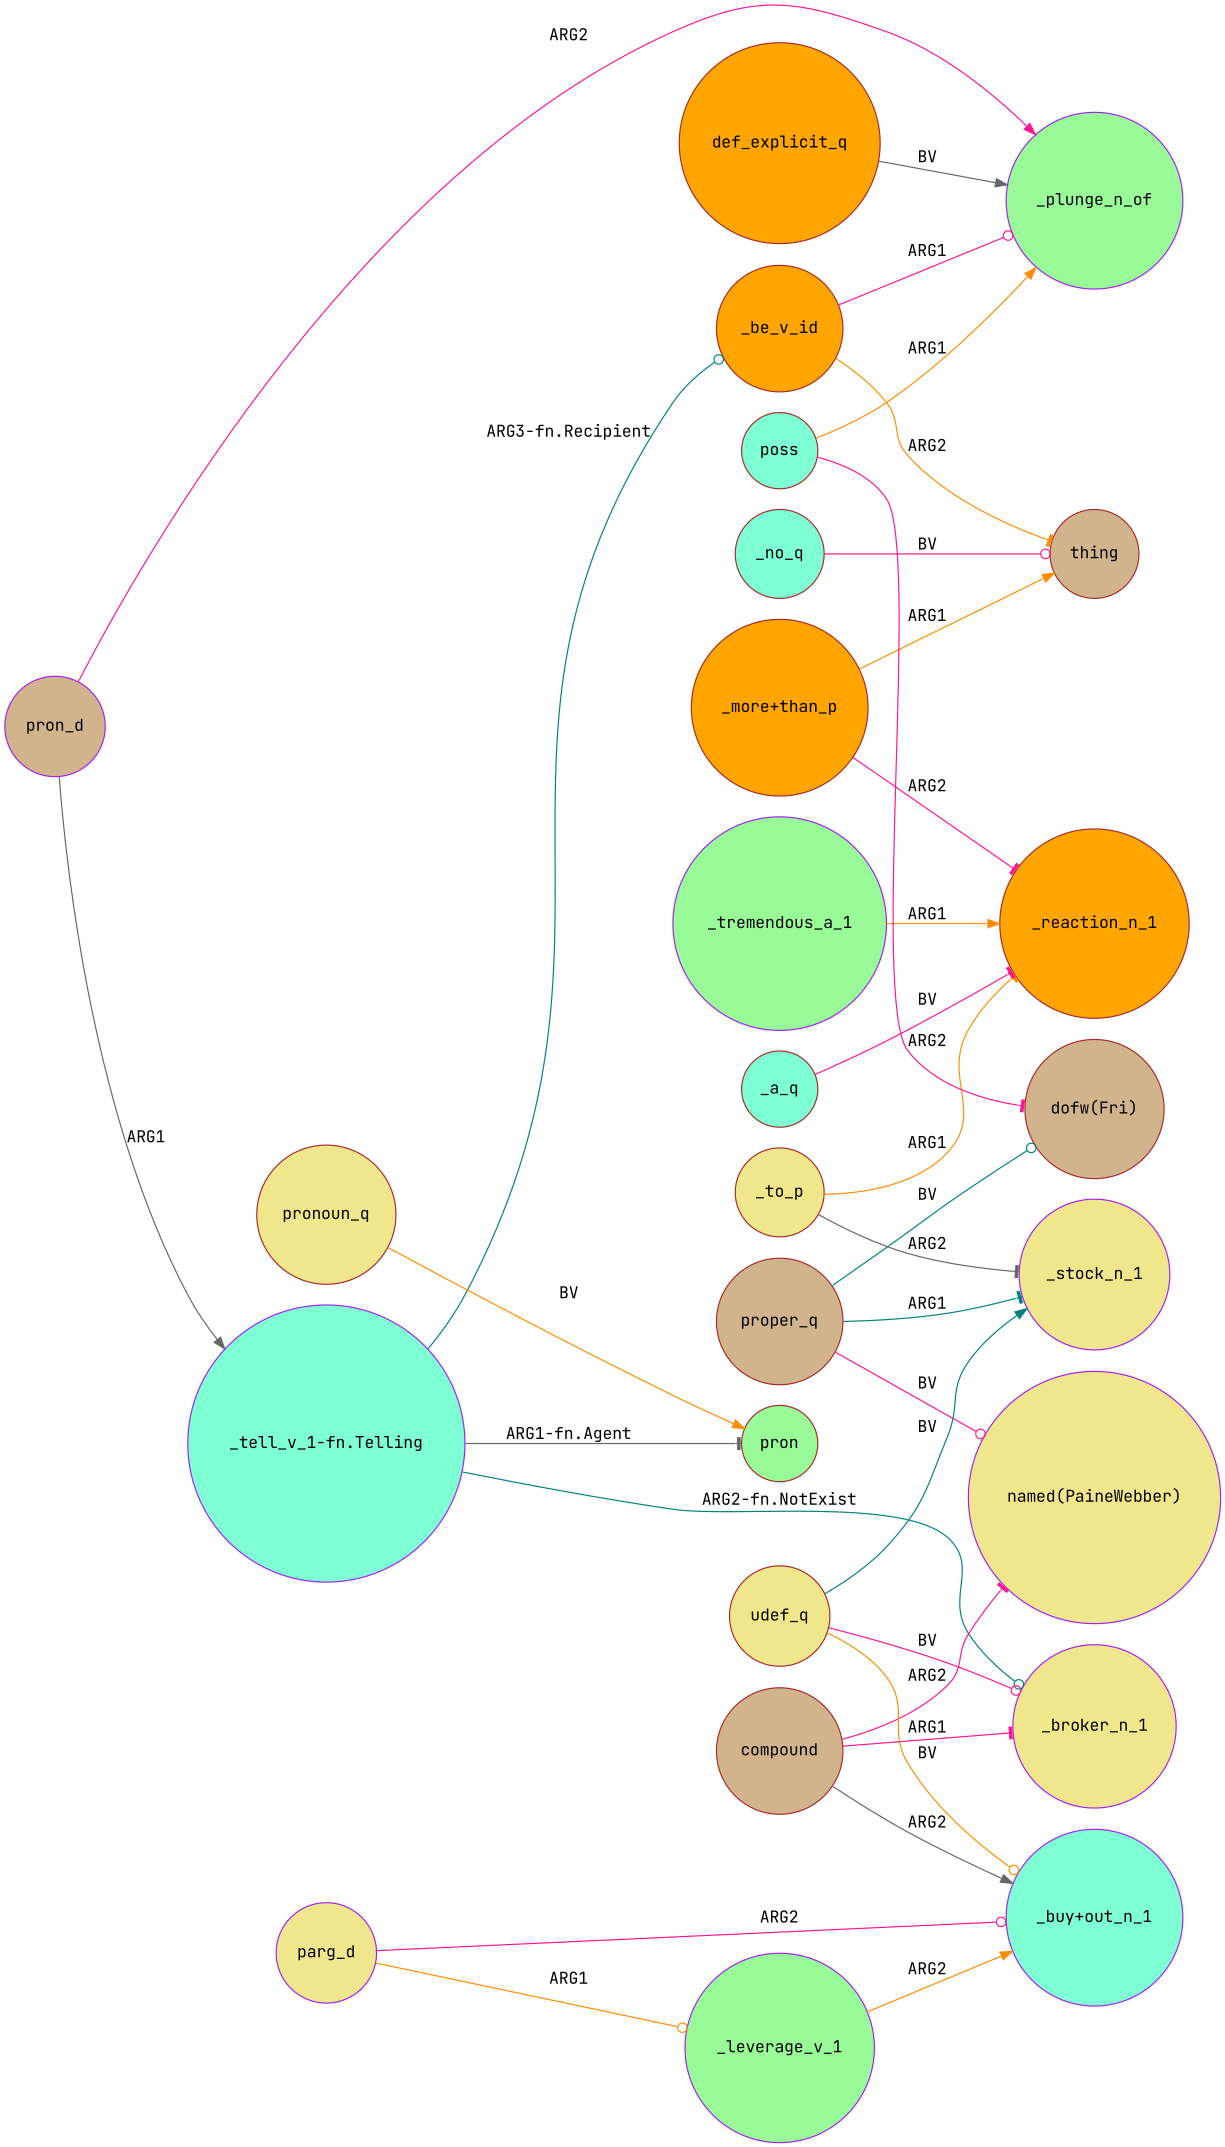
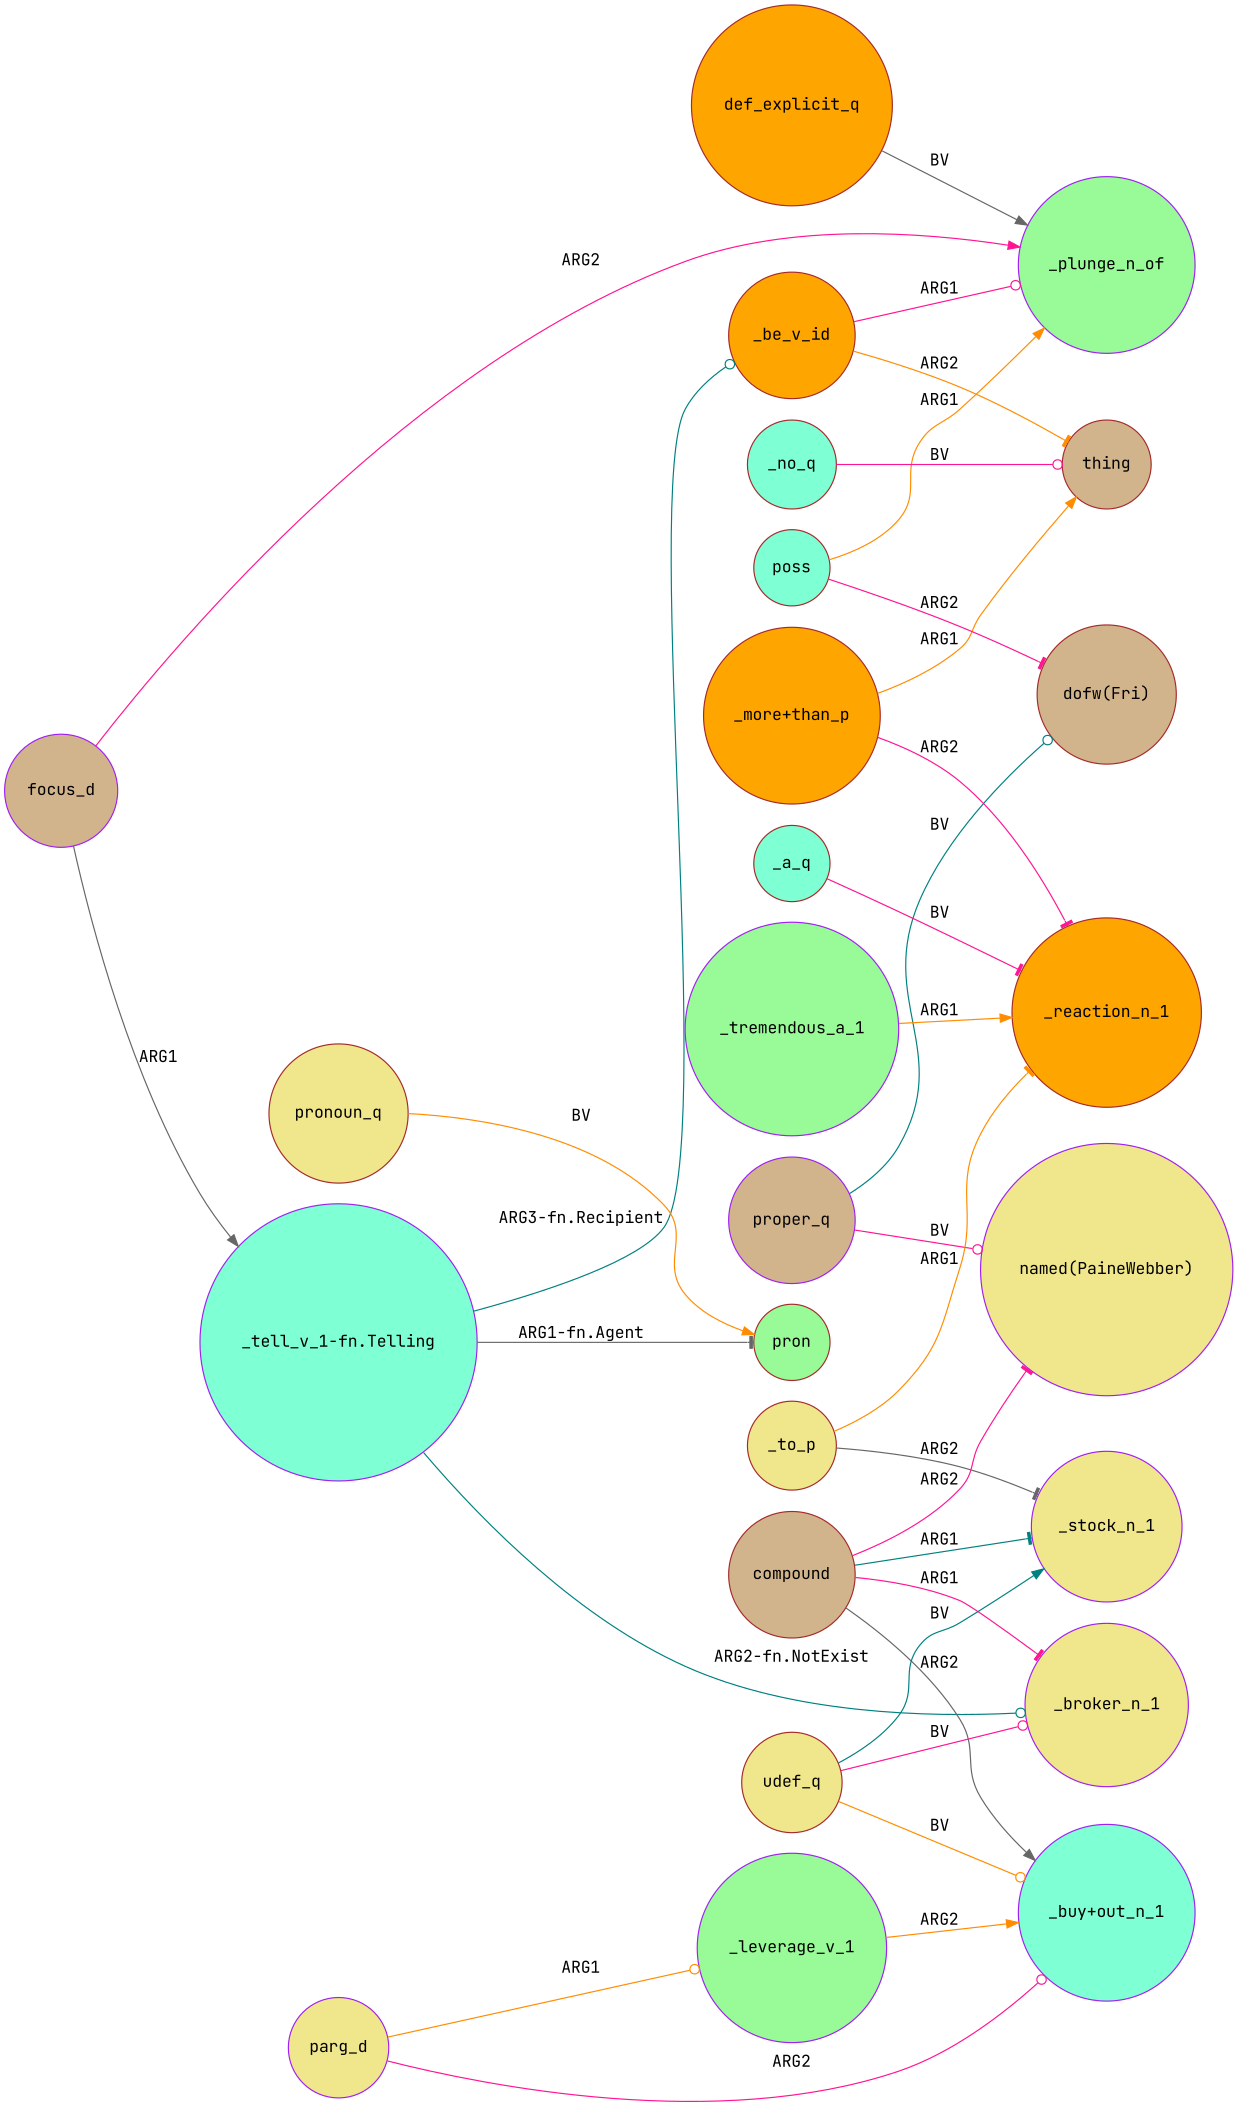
(55, 726) -> (61, 791)
(930, 1316) -> (940, 1552)
(780, 1321) -> (792, 1220)
